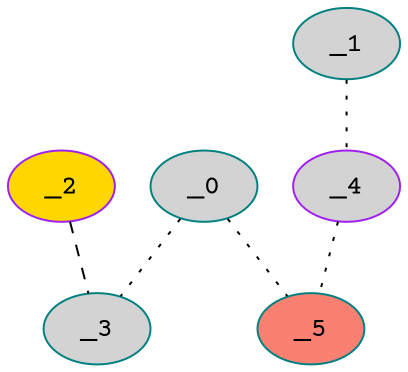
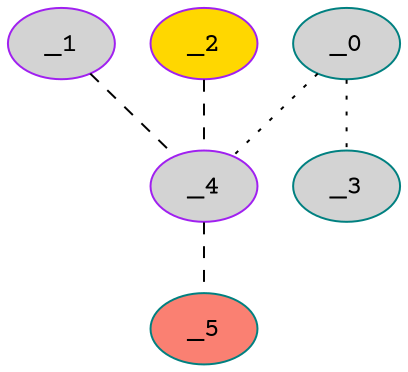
(347, 44) -> (61, 44)
(347, 115) -> (132, 115)
(79, 258) -> (204, 115)
(258, 258) -> (276, 115)
(329, 258) -> (204, 258)
